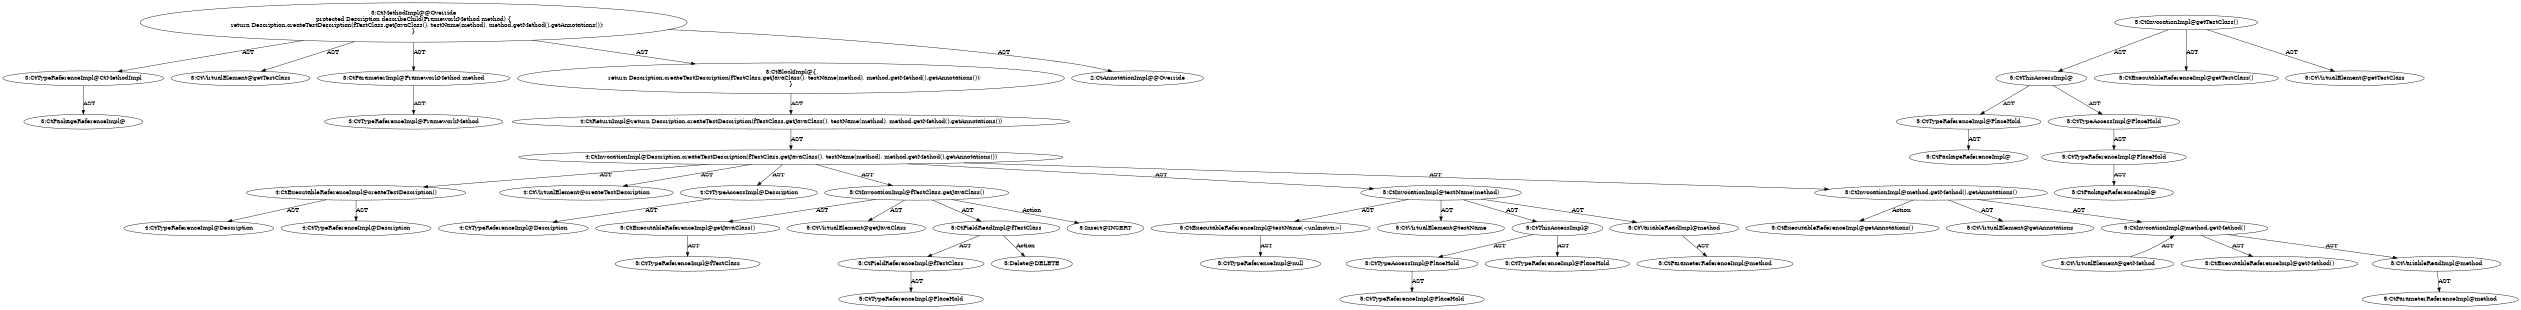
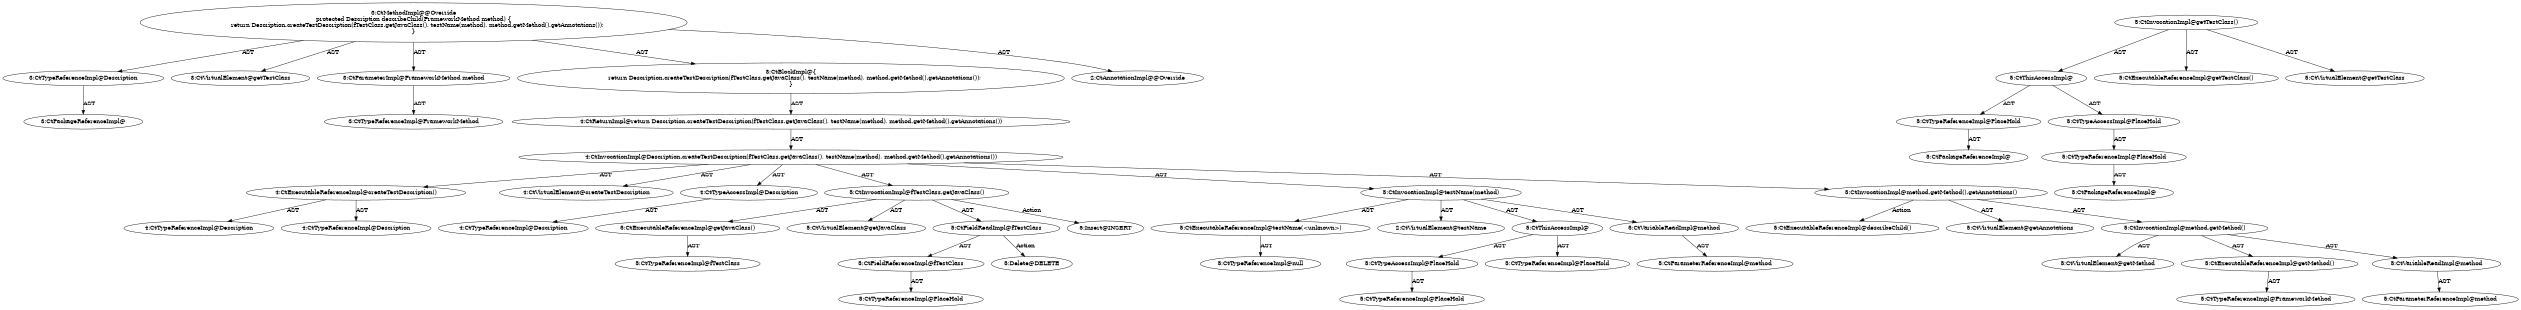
(83, 78) -> (83, 78)
(1441, 228) -> (1441, 228)
(1842, 228) -> (1842, 228)
(2151, 249) -> (2138, 243)
none -> (2266, 299)
